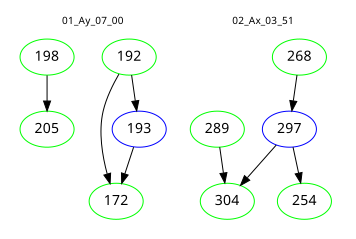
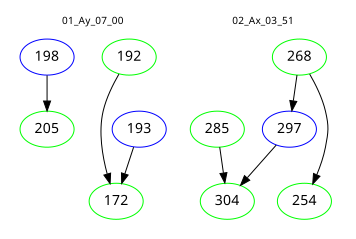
(47, 57) -> (47, 57)
(133, 88) -> none
(217, 129) -> (217, 129)
(296, 160) -> (328, 123)
